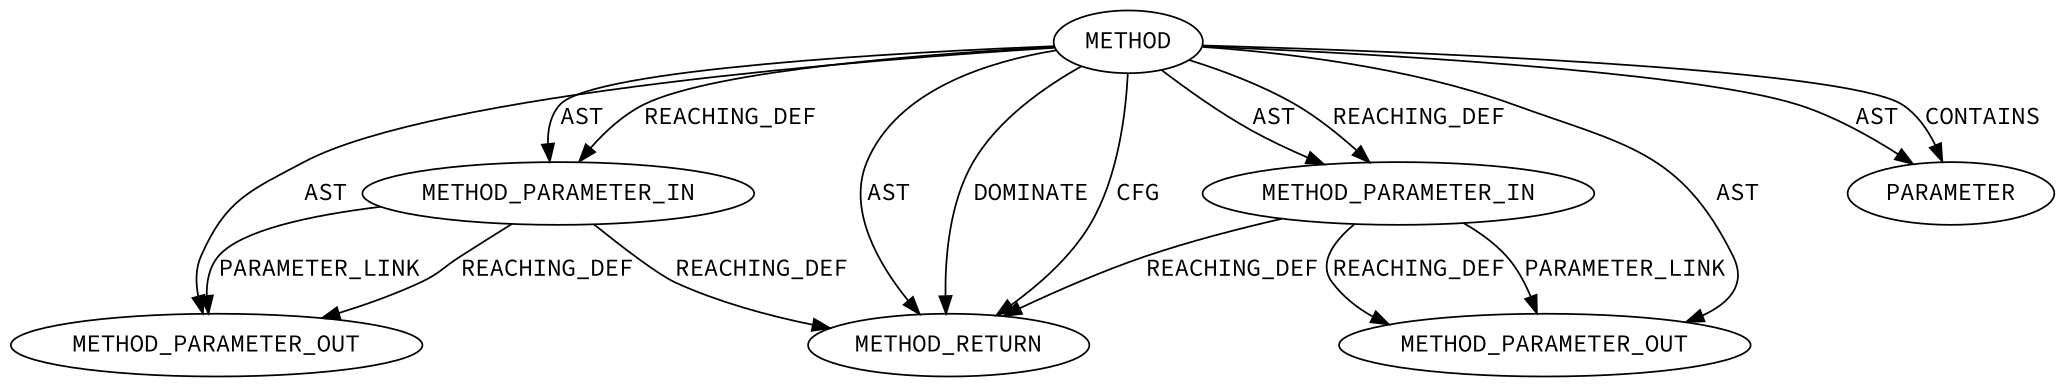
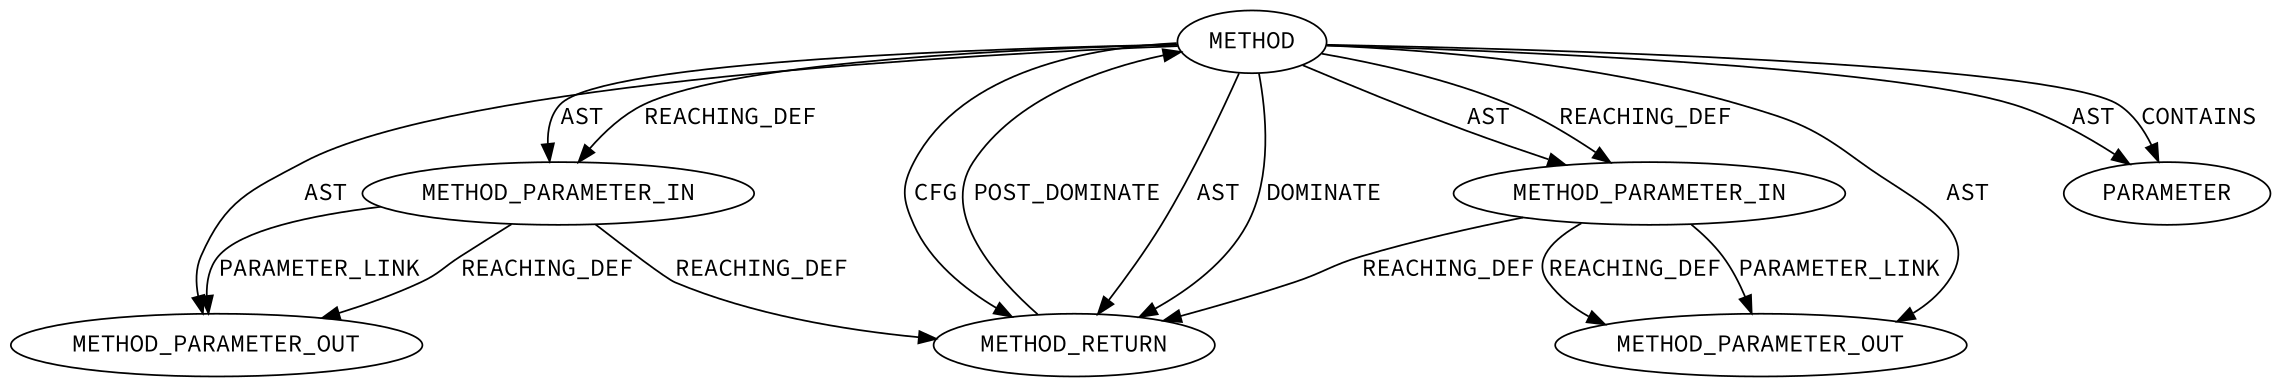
none -> (987, 145)
